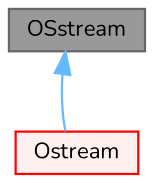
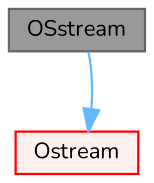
(62, 103) -> (92, 80)
